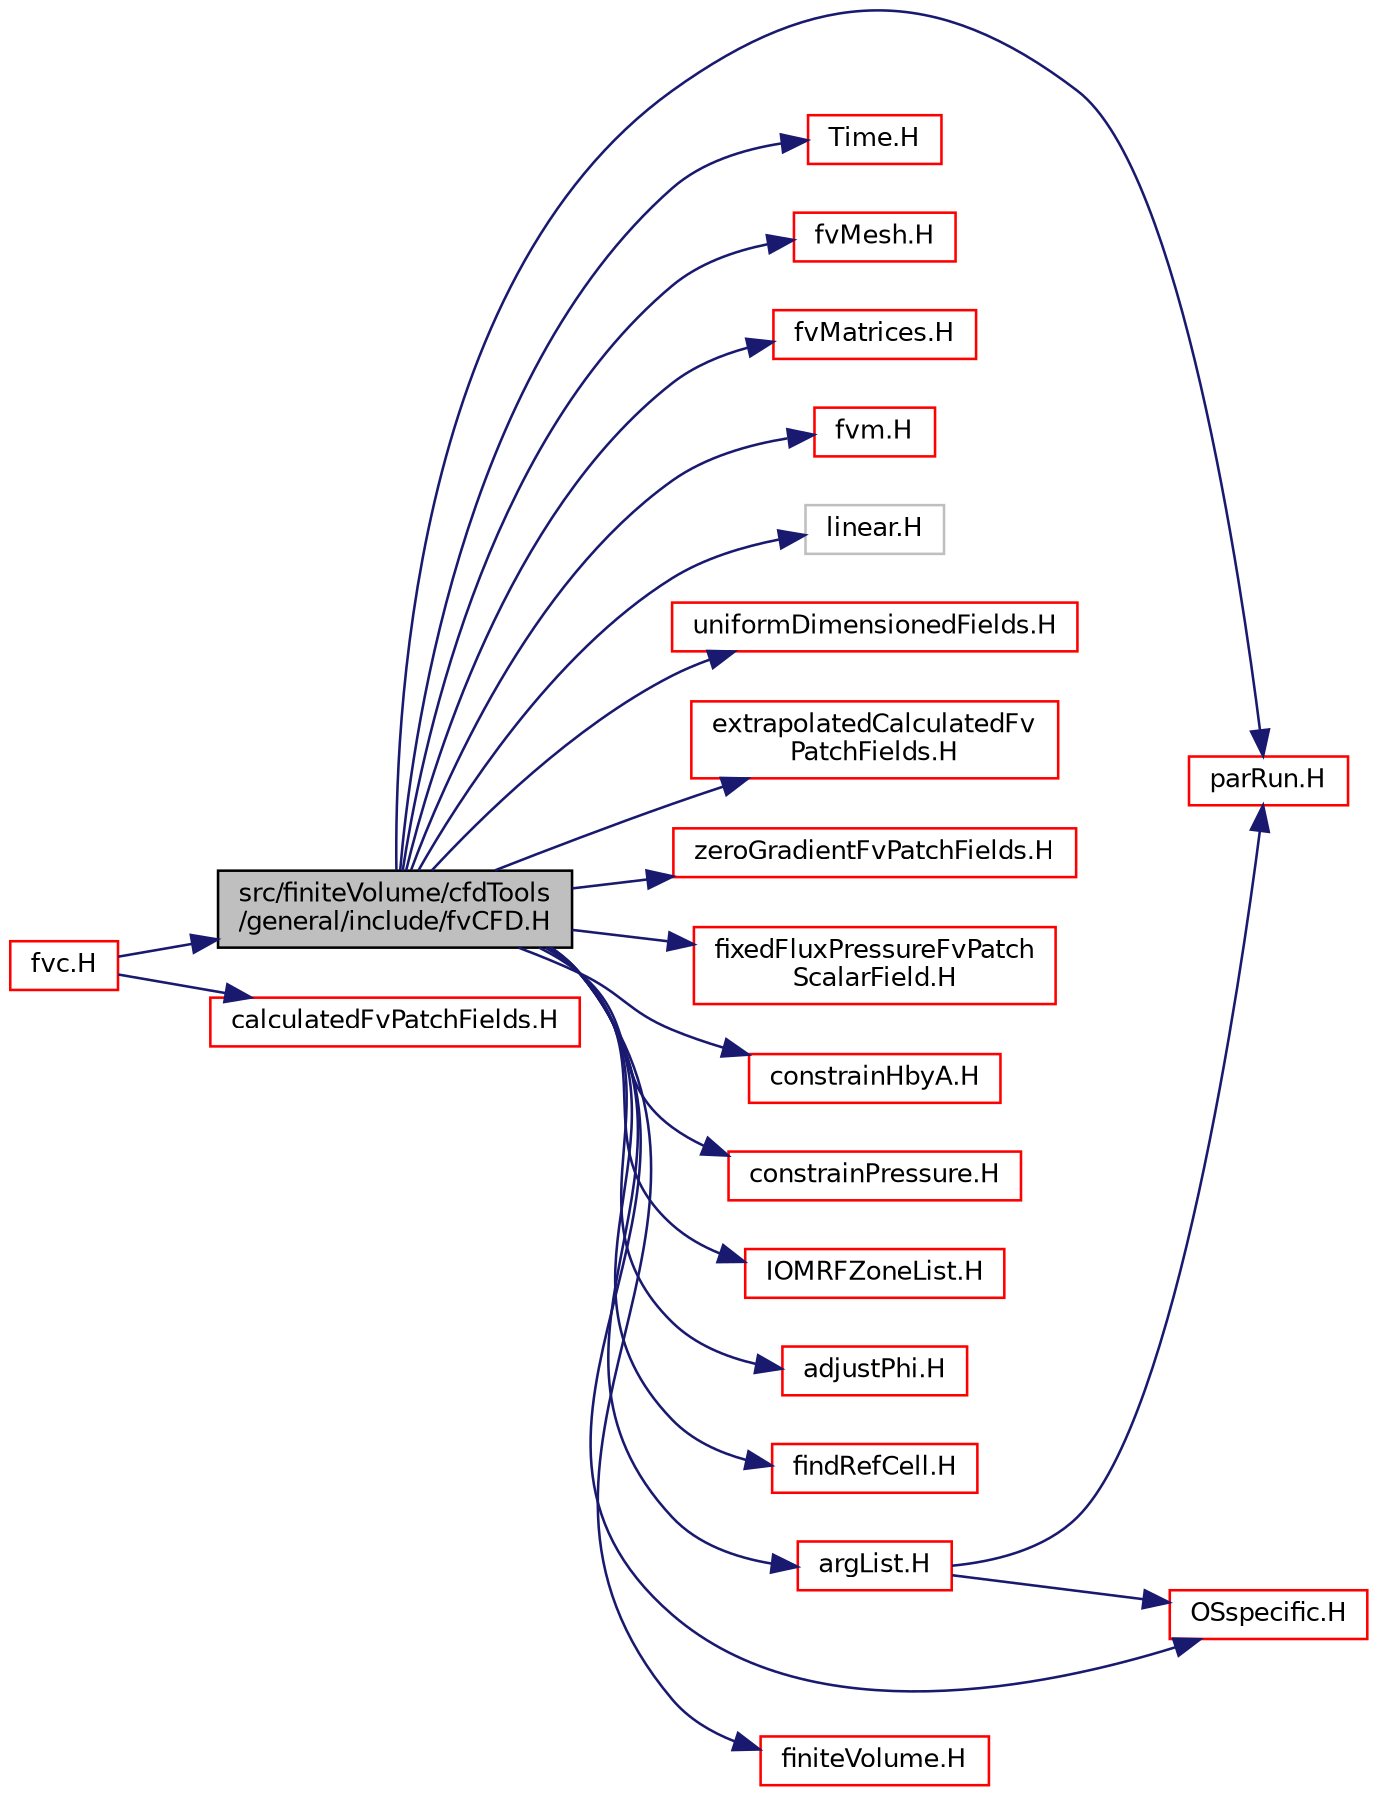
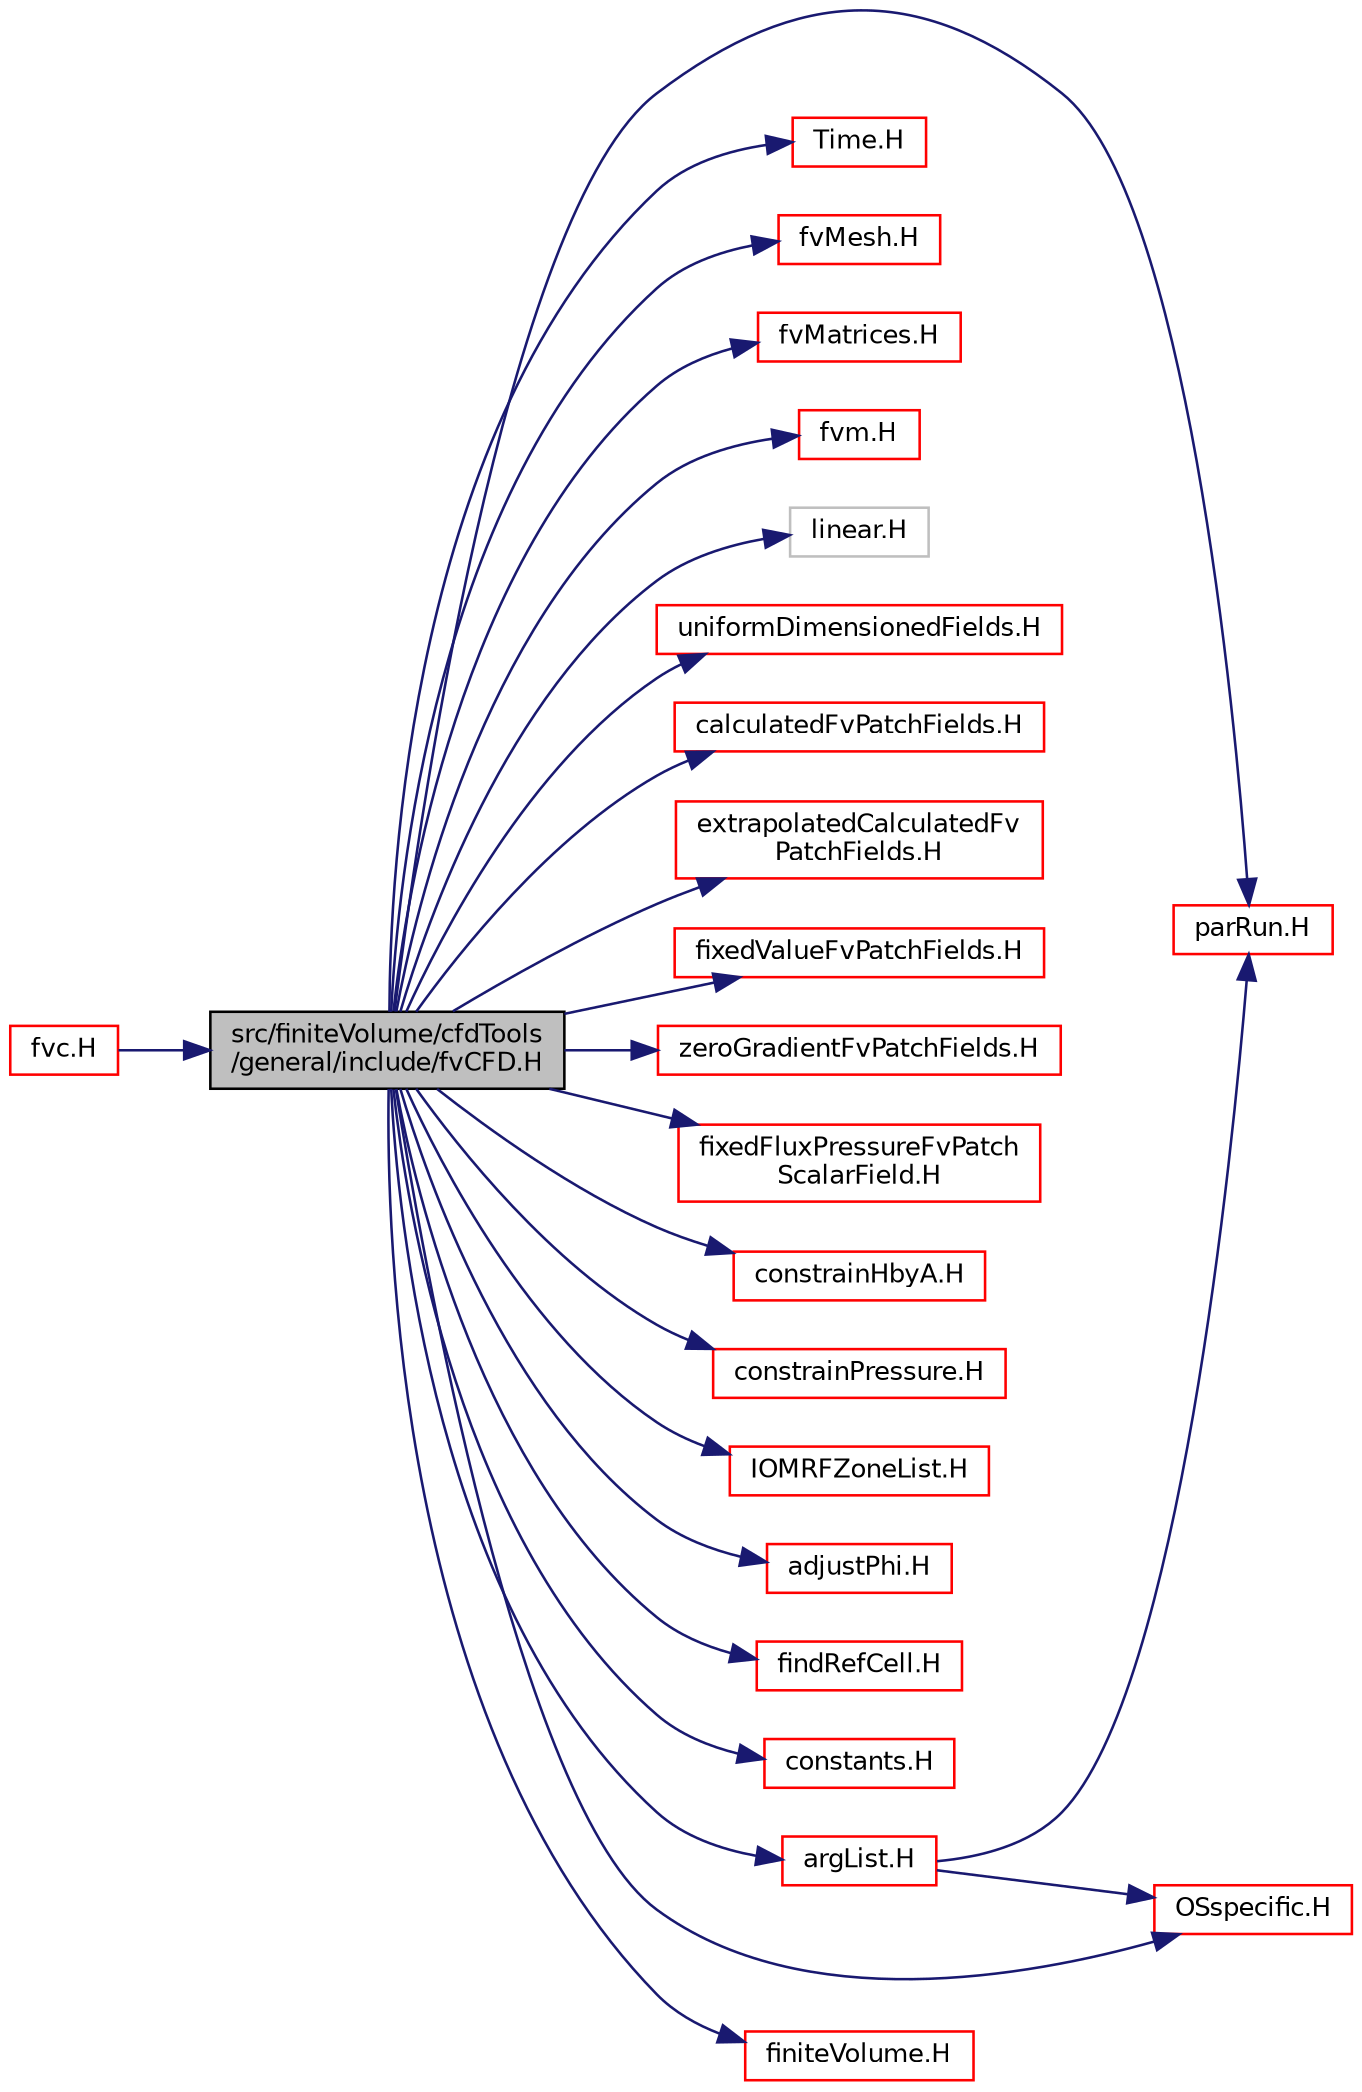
none -> (859, 953)
(172, 984) -> (537, 869)
none -> (859, 1763)
